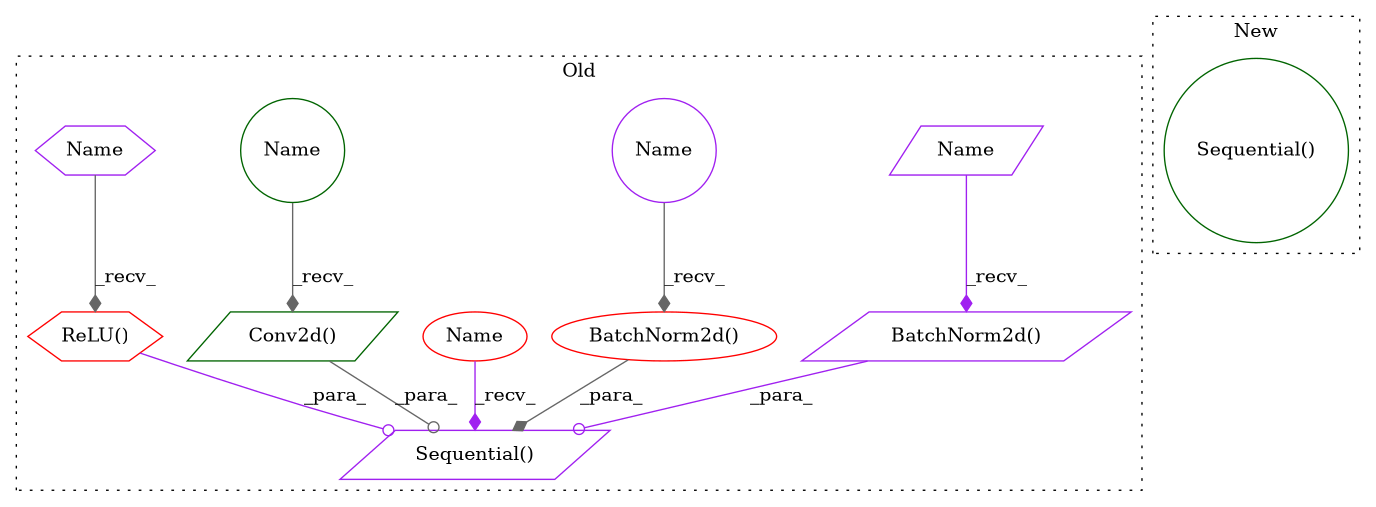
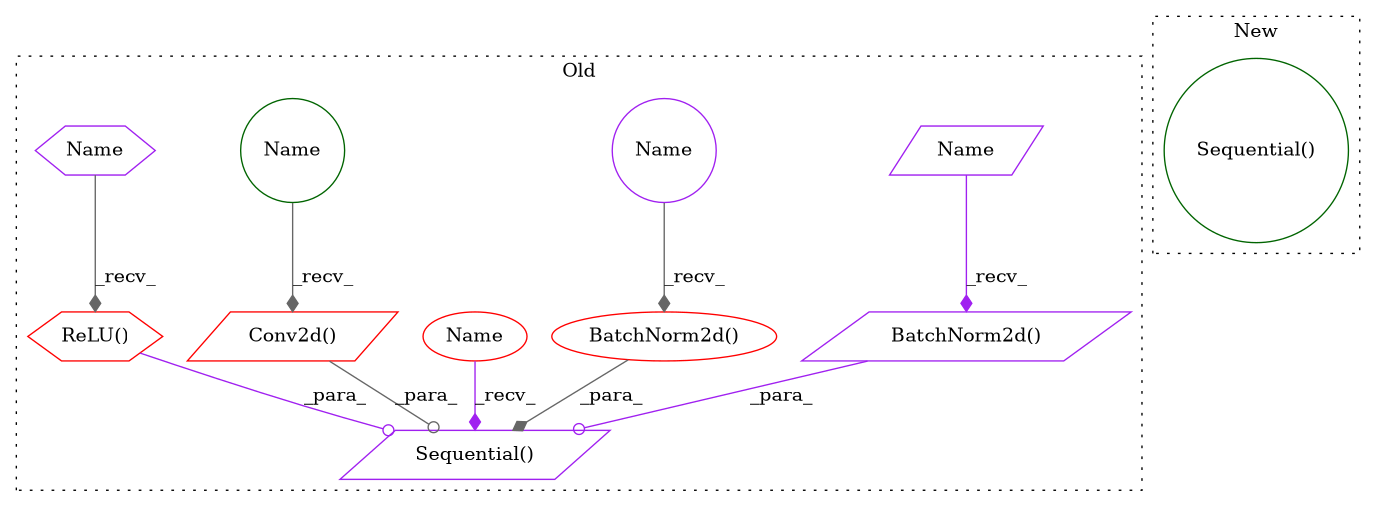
(293, 336) -> (293, 336)
